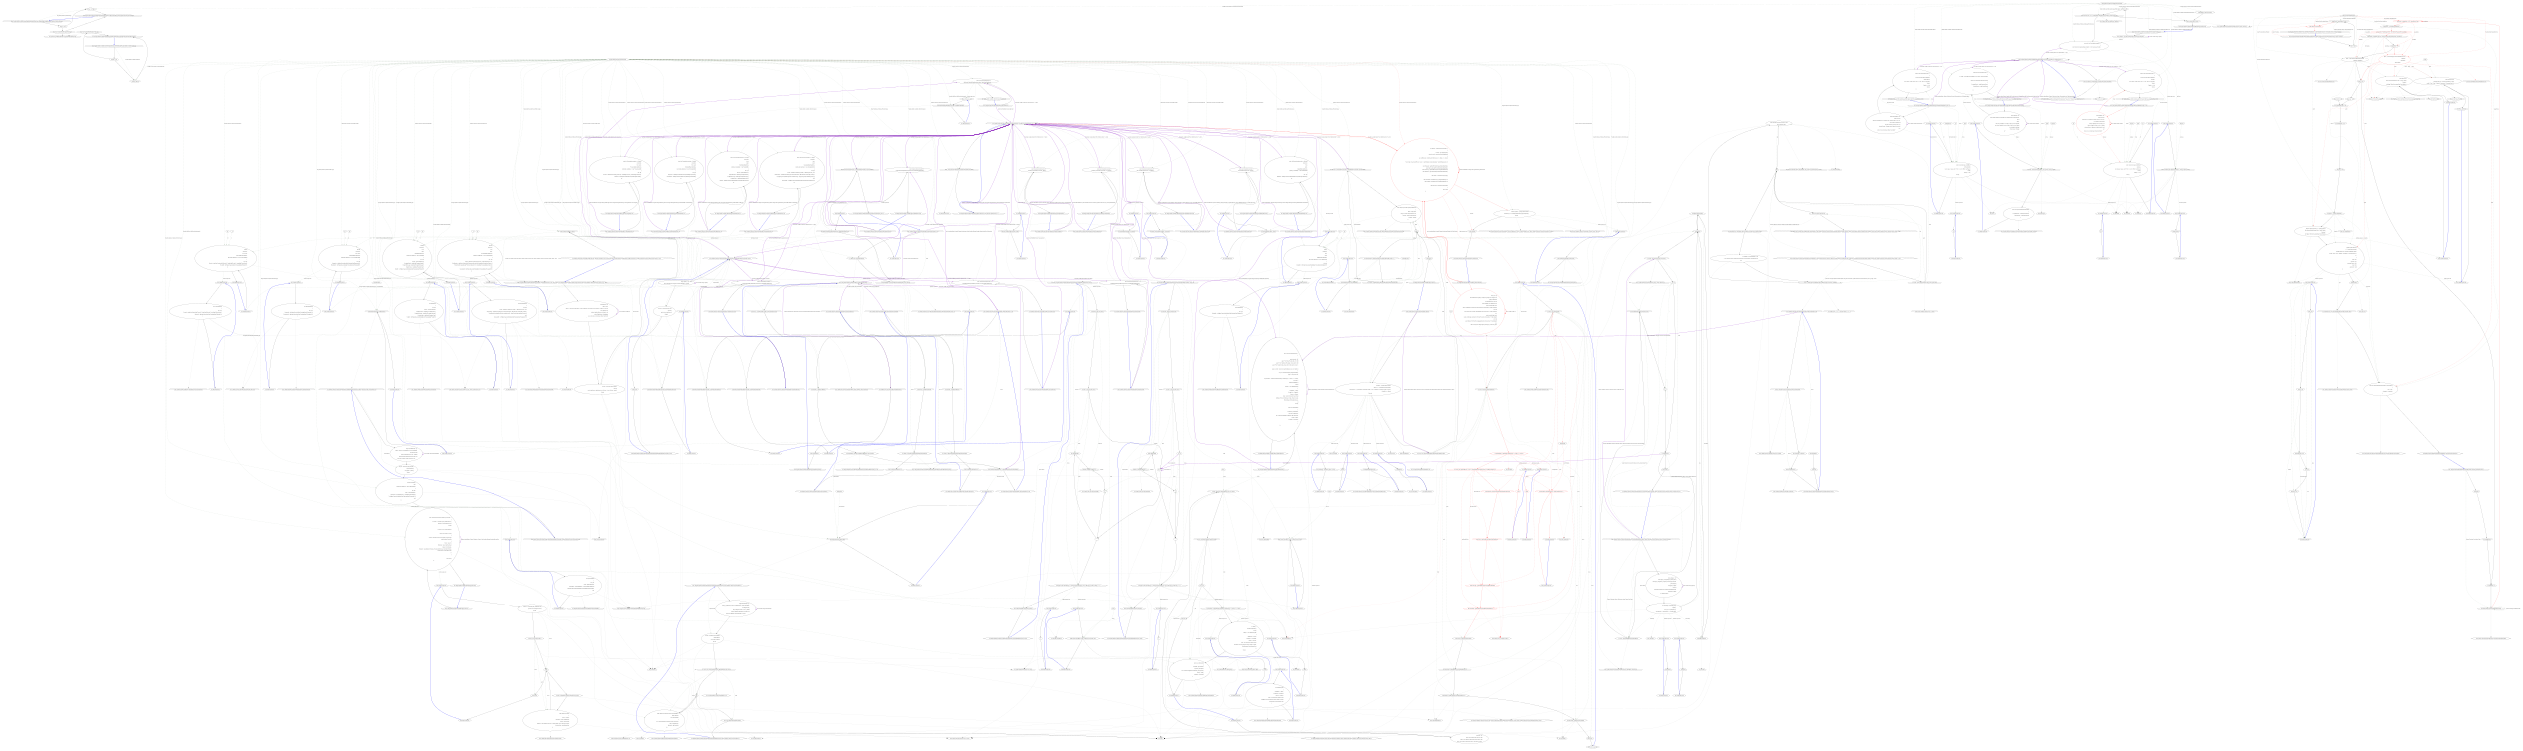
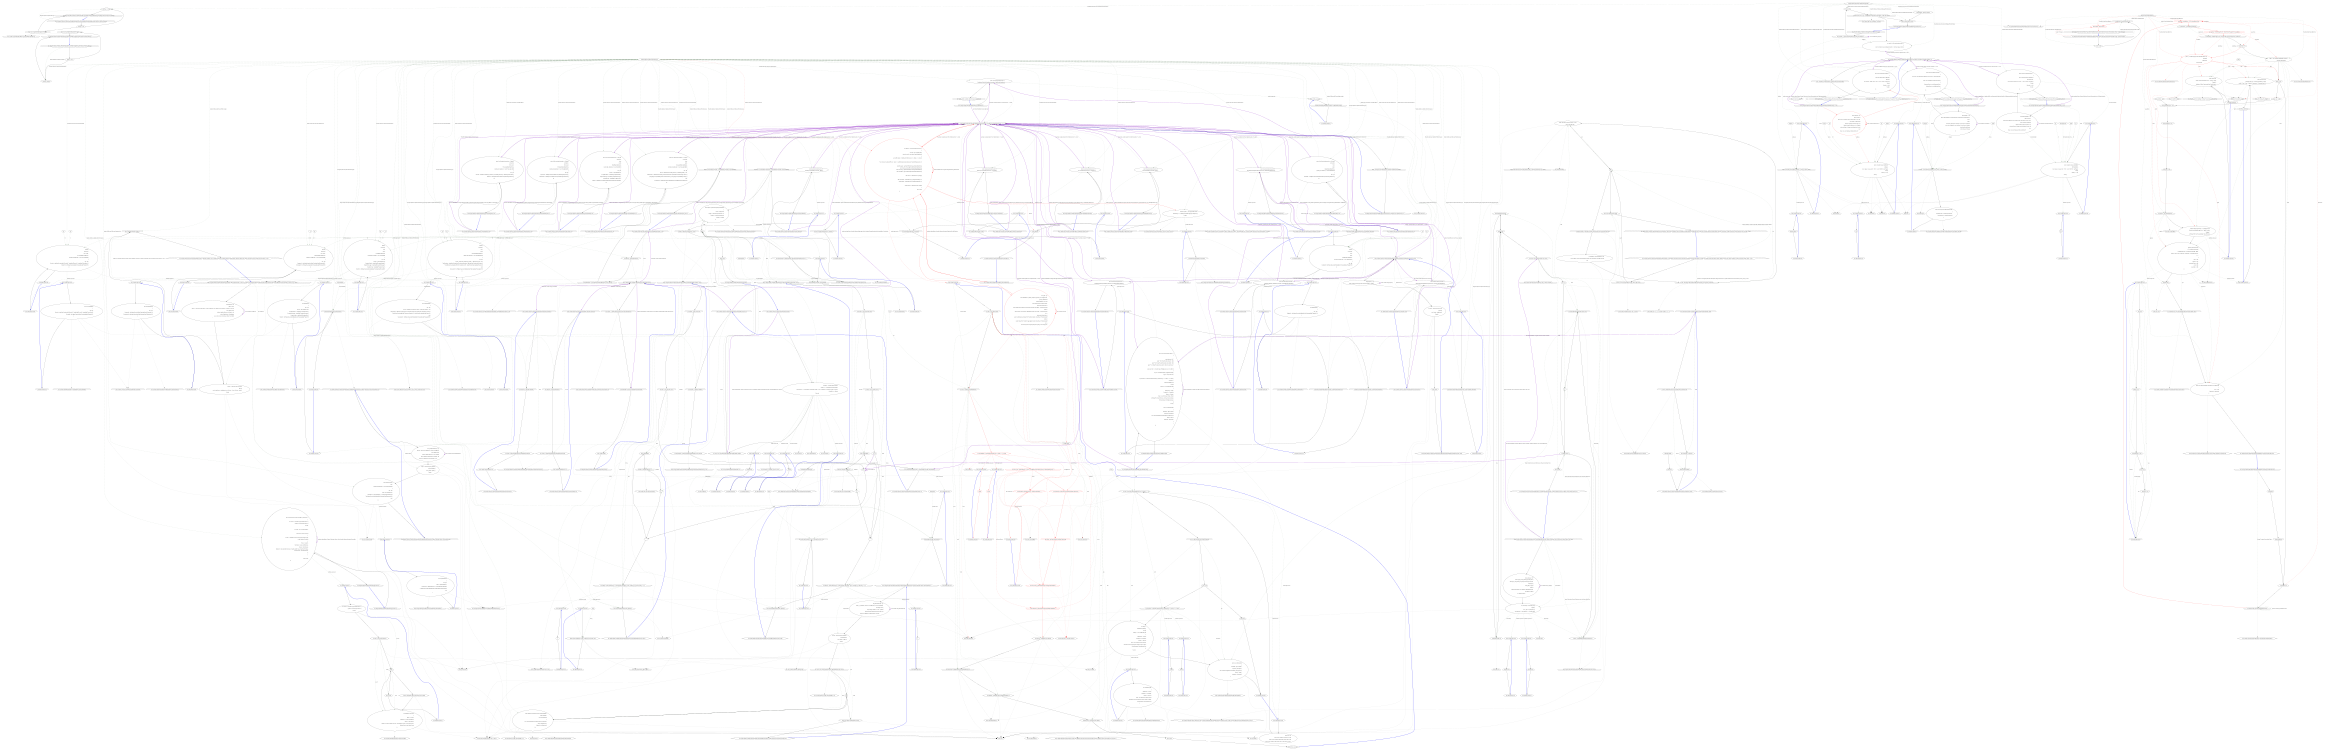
none -> (2318, 256)
